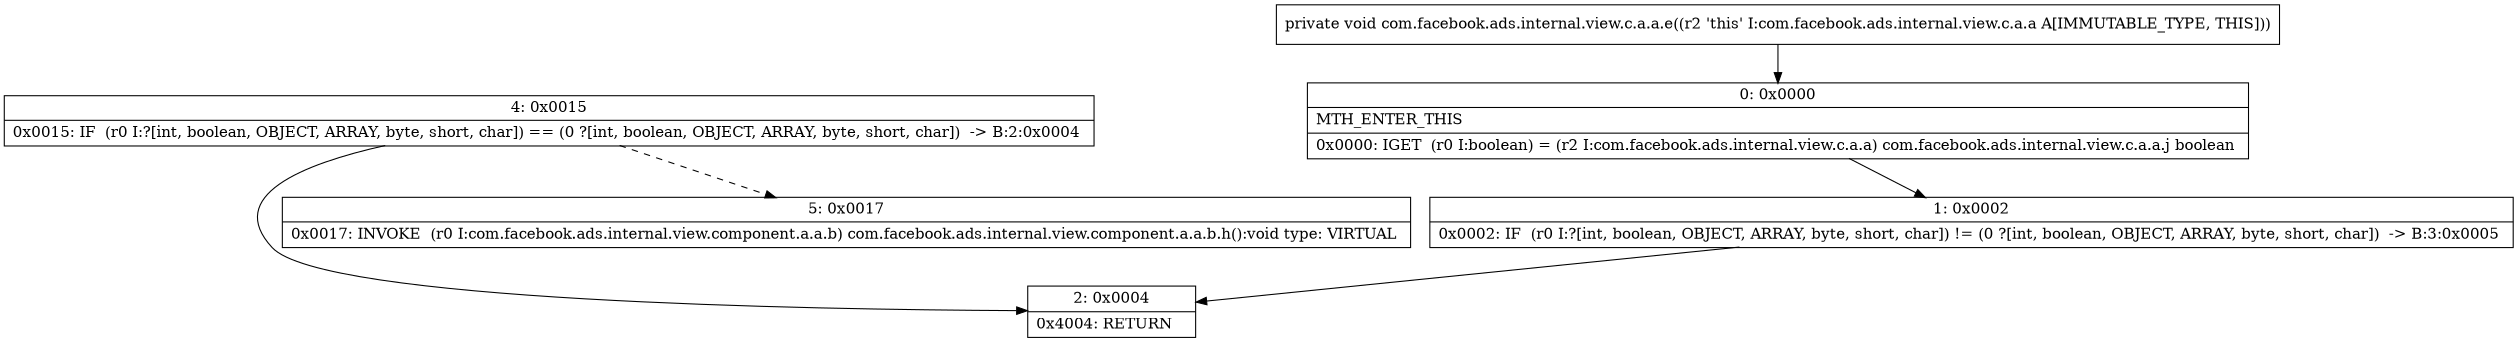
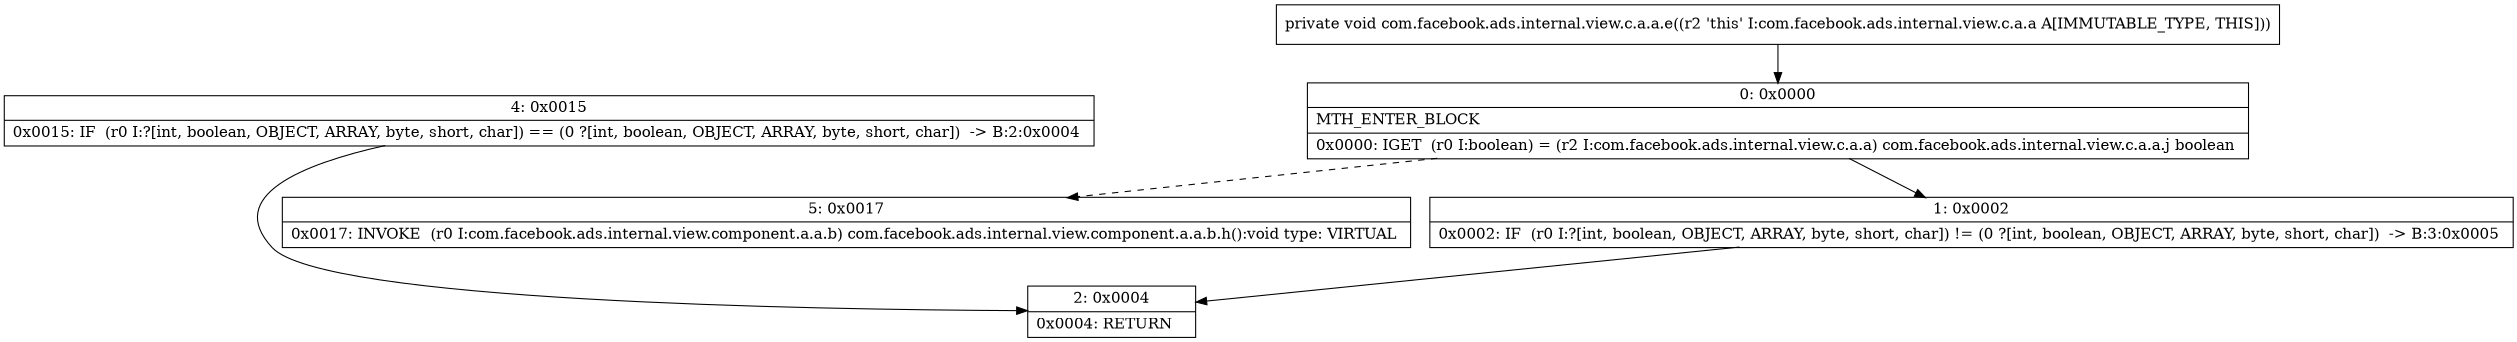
(1390, 120) -> (1398, 120)
(693, 170) -> (1258, 177)
(1112, 324) -> (1112, 324)
